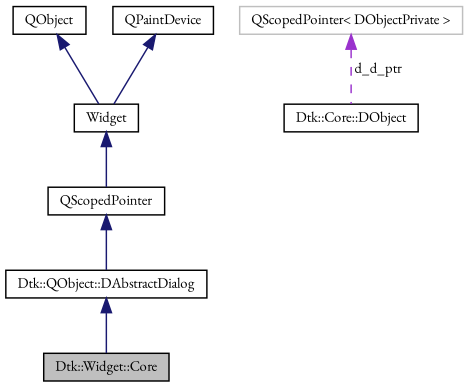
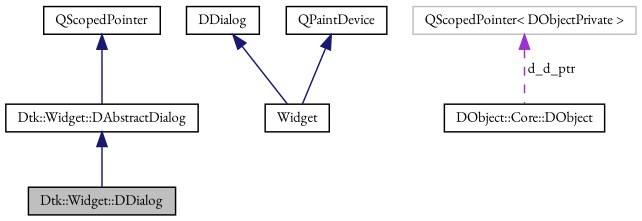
(50, 20) -> (223, 20)
(351, 118) -> (524, 118)
(106, 167) -> none
(106, 284) -> (102, 118)
(106, 367) -> (102, 201)
